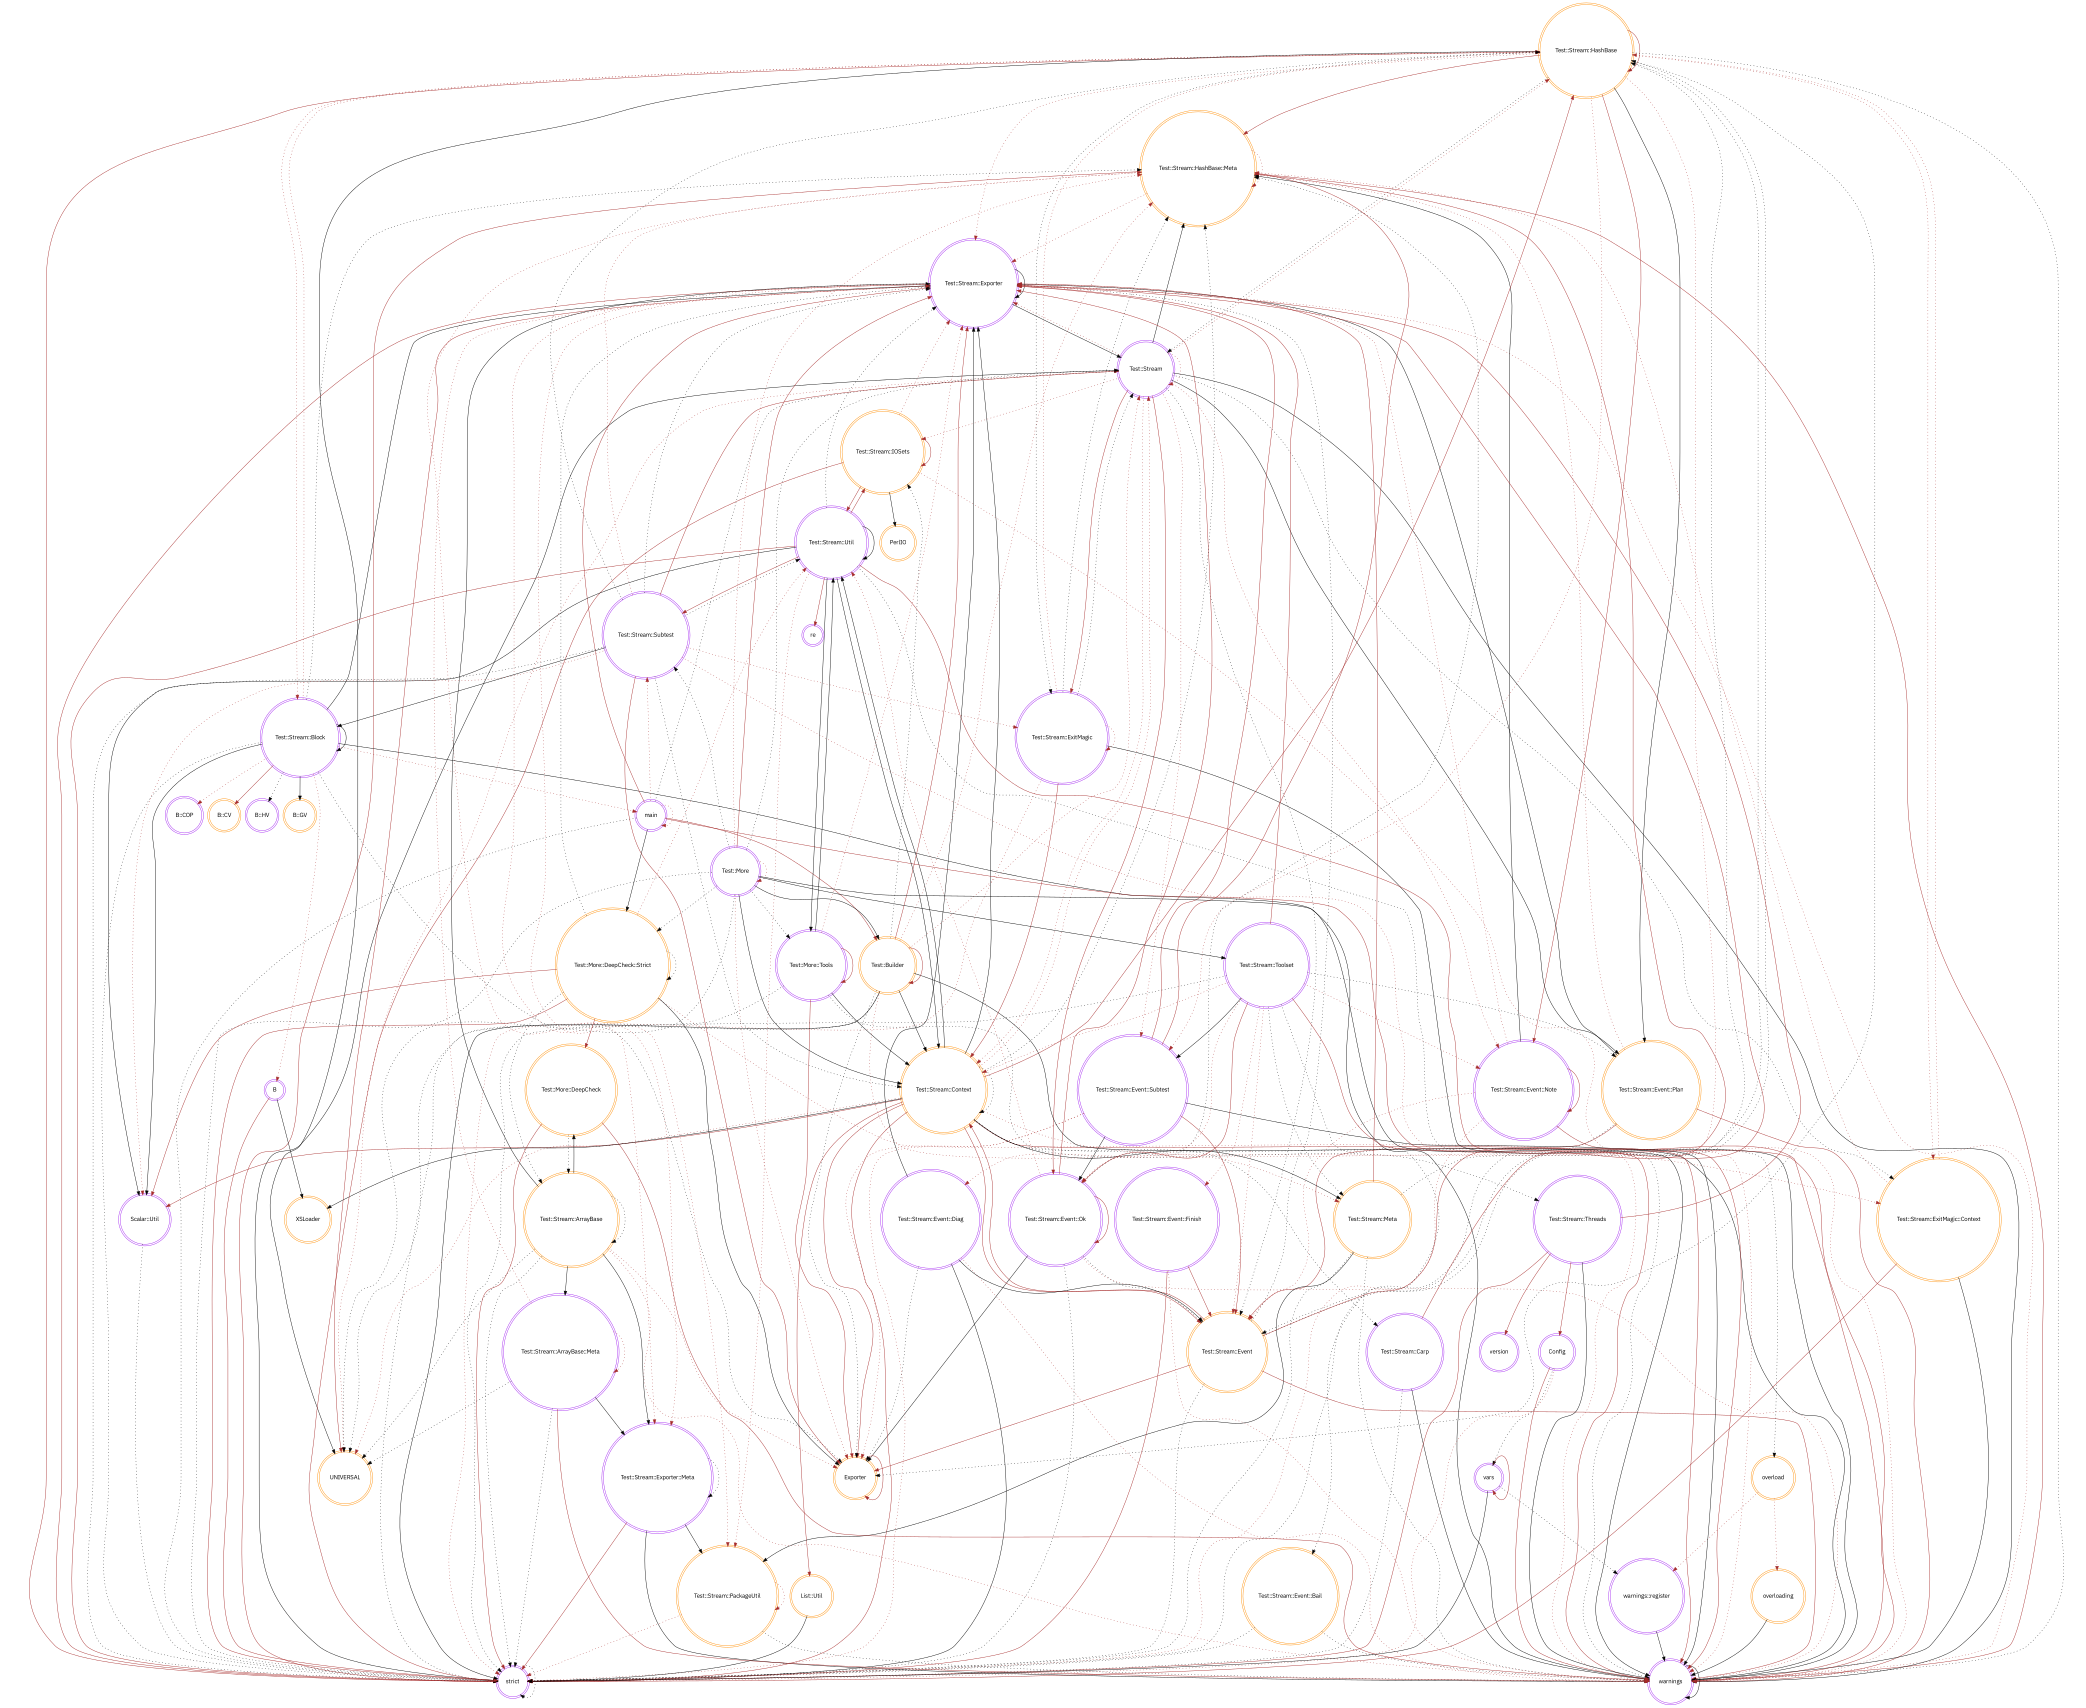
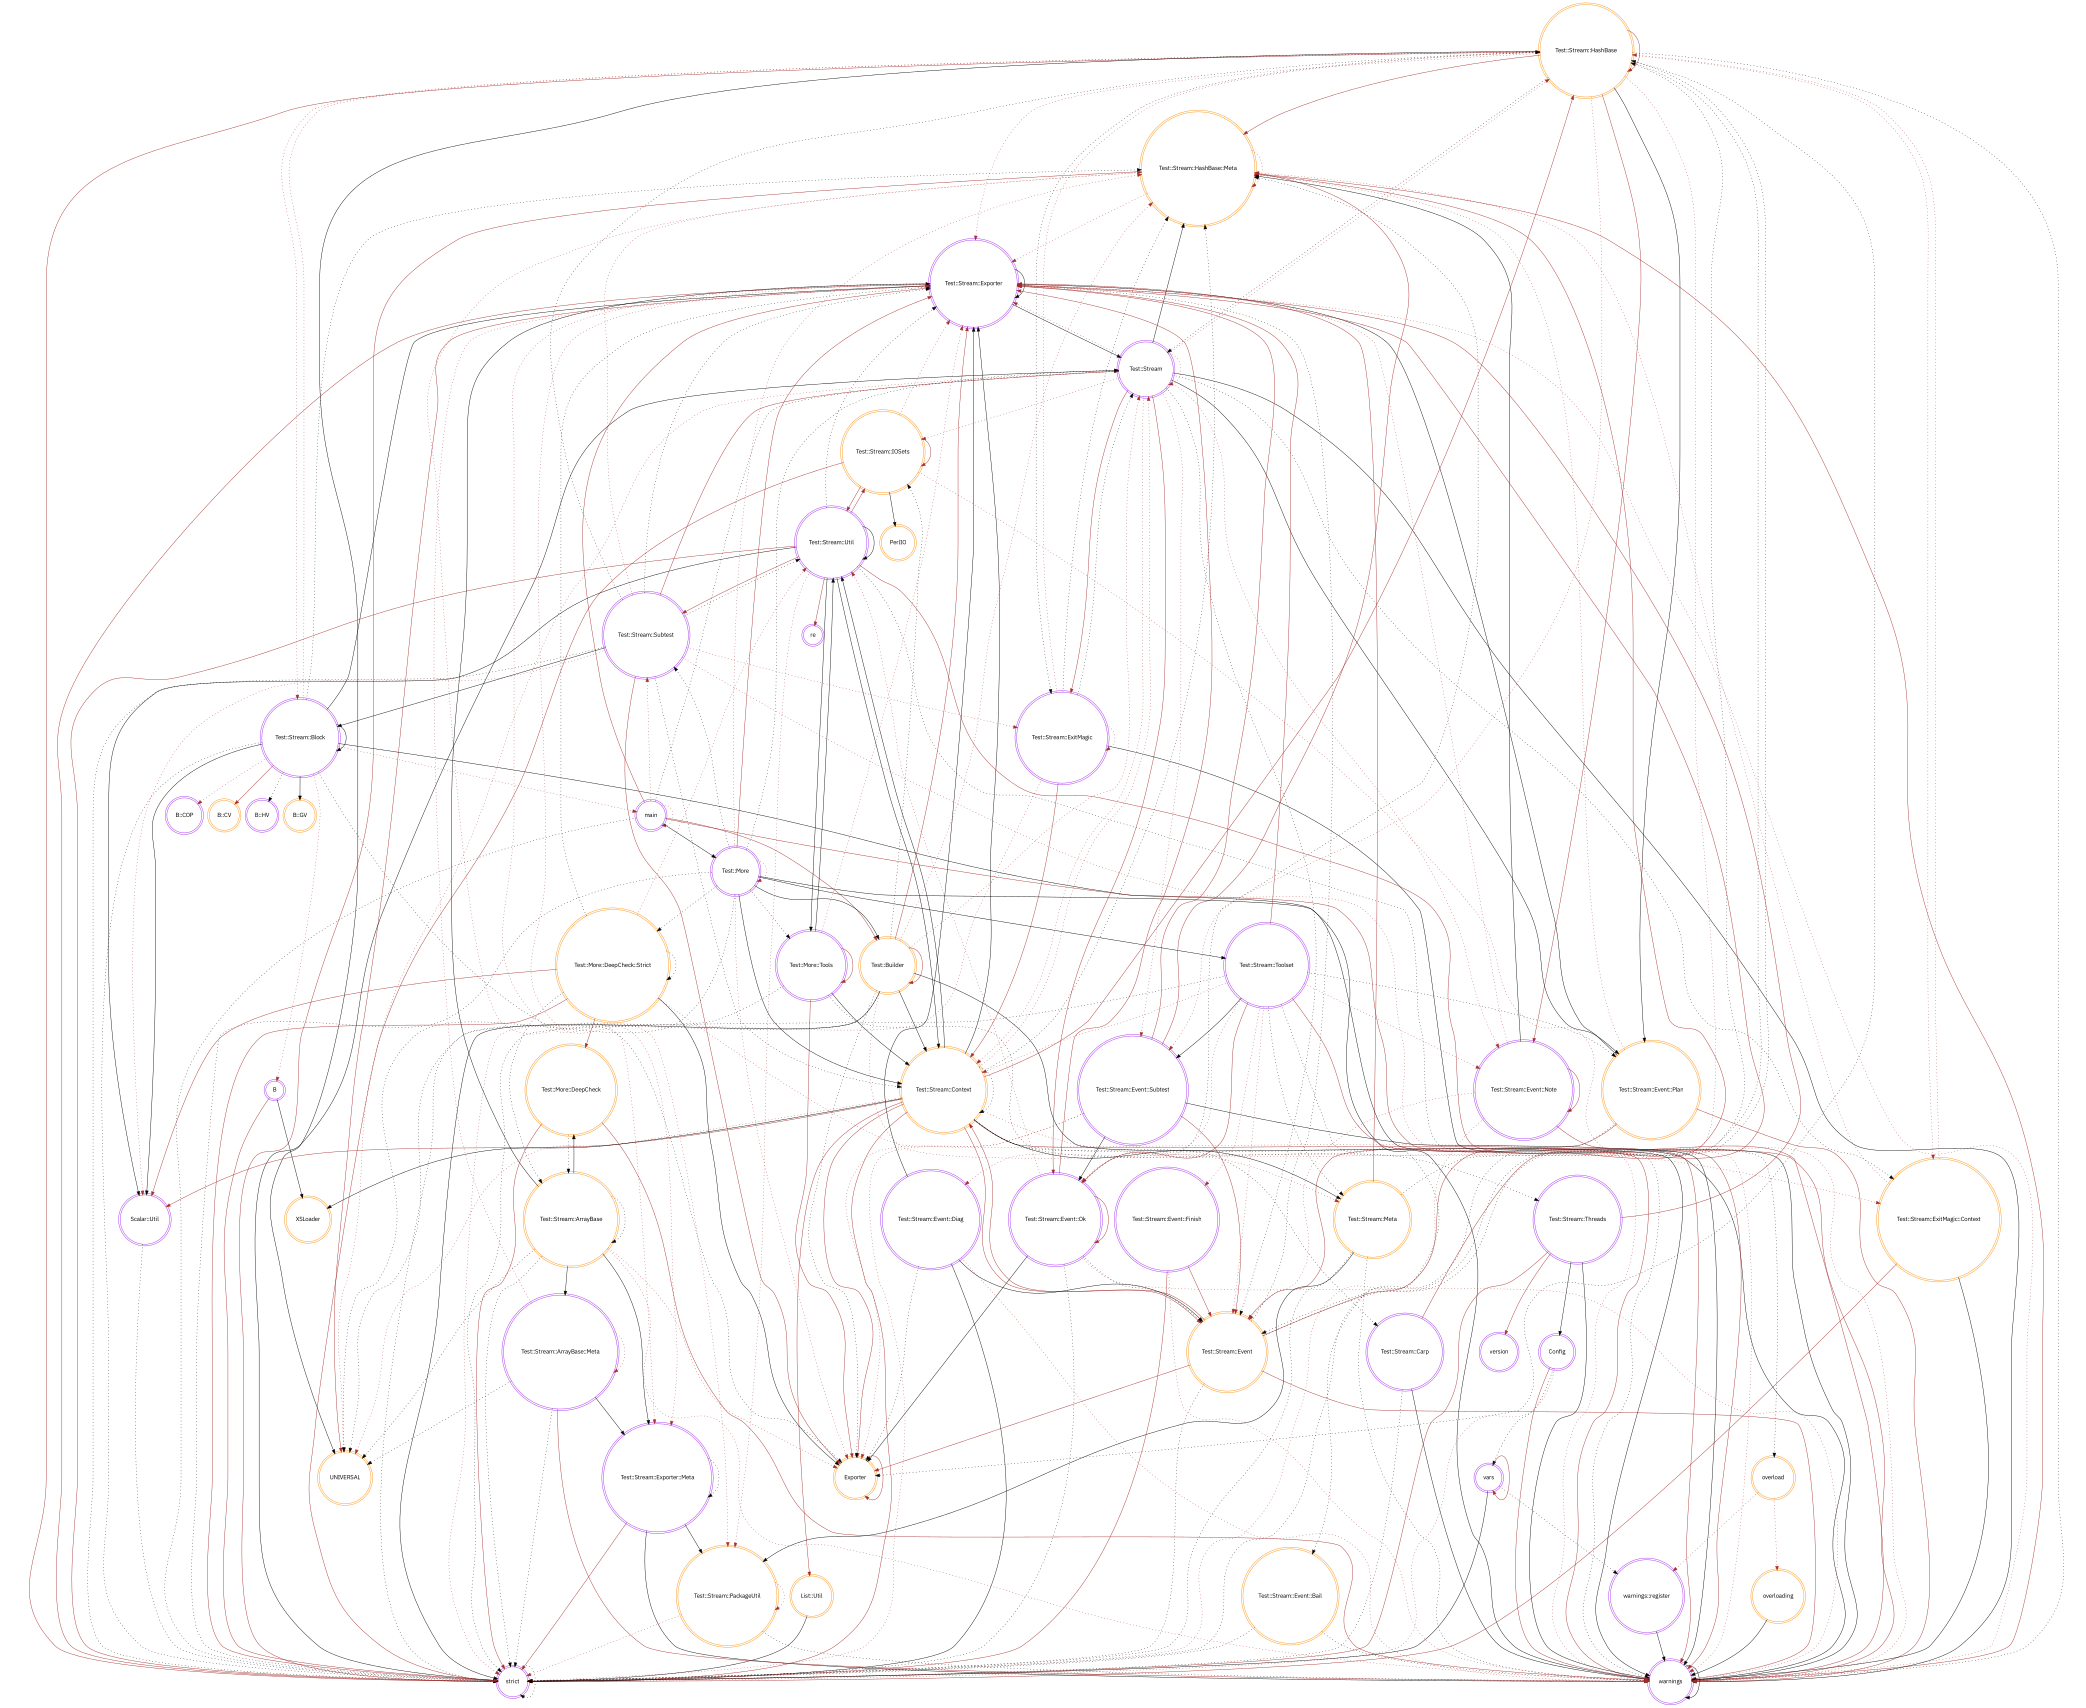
(638, 868) -> (688, 840)
(1566, 1297) -> (1566, 1297)
